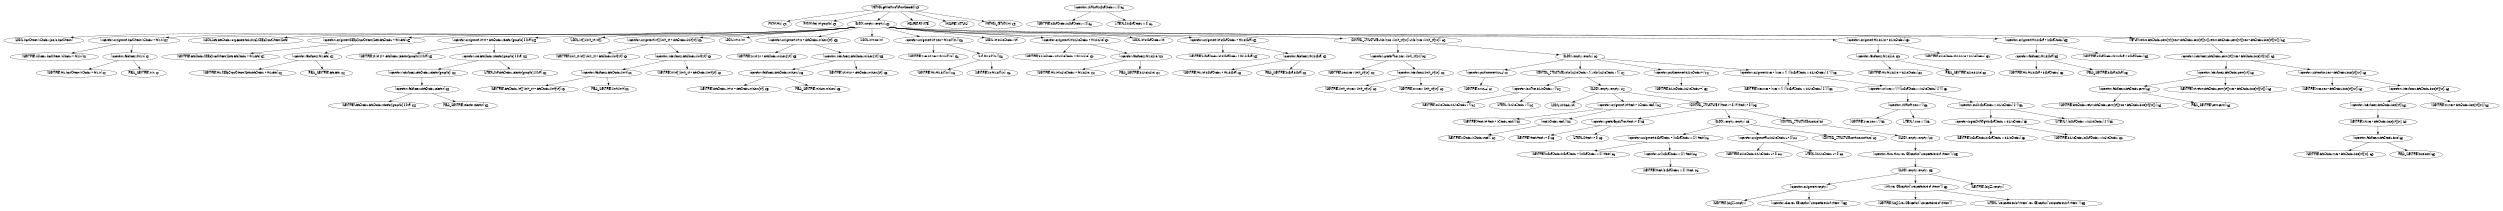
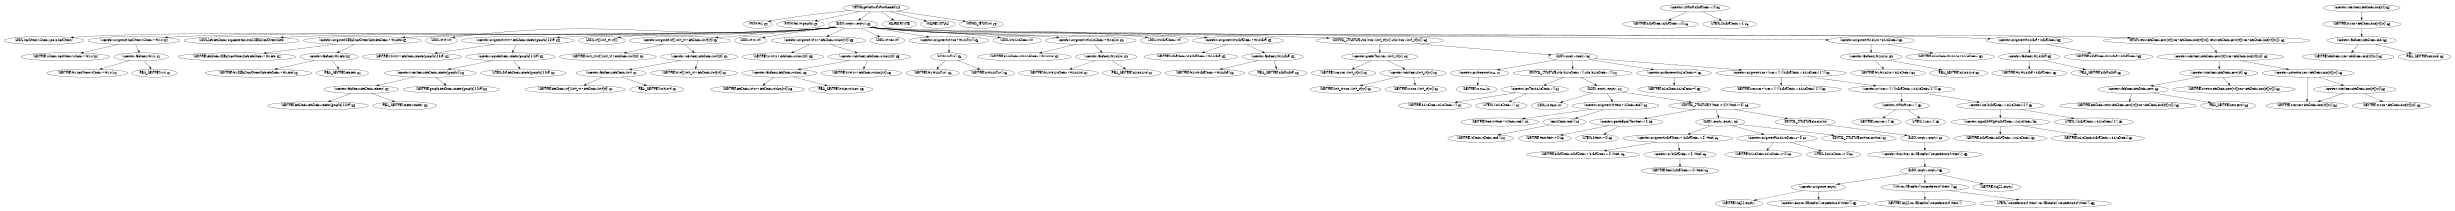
none -> (441, 41)
(933, 57) -> none
(1707, 73) -> (1699, 73)
none -> (451, 89)
(2399, 97) -> (2332, 97)
